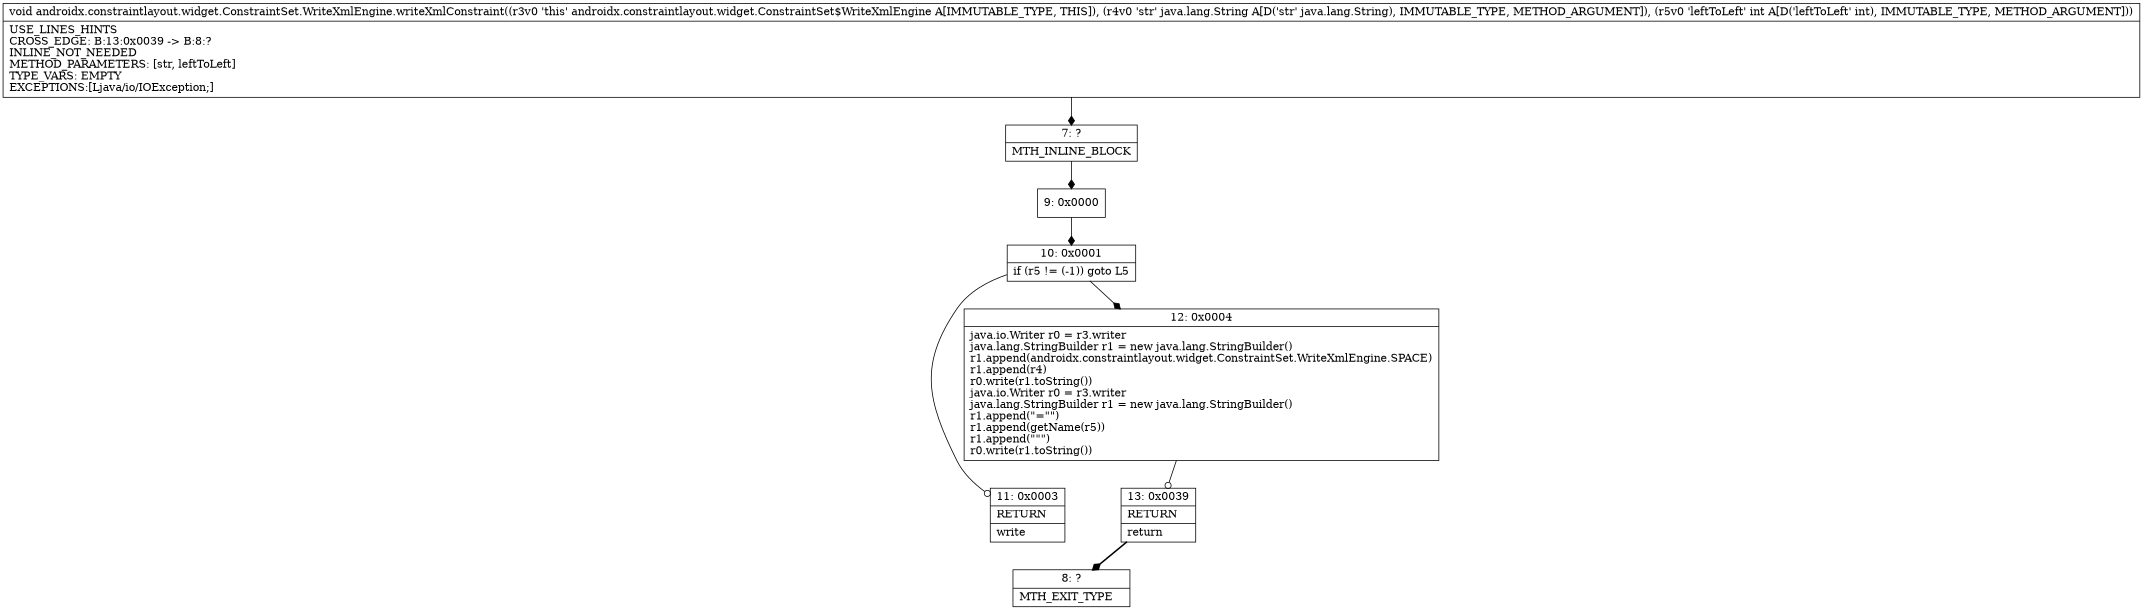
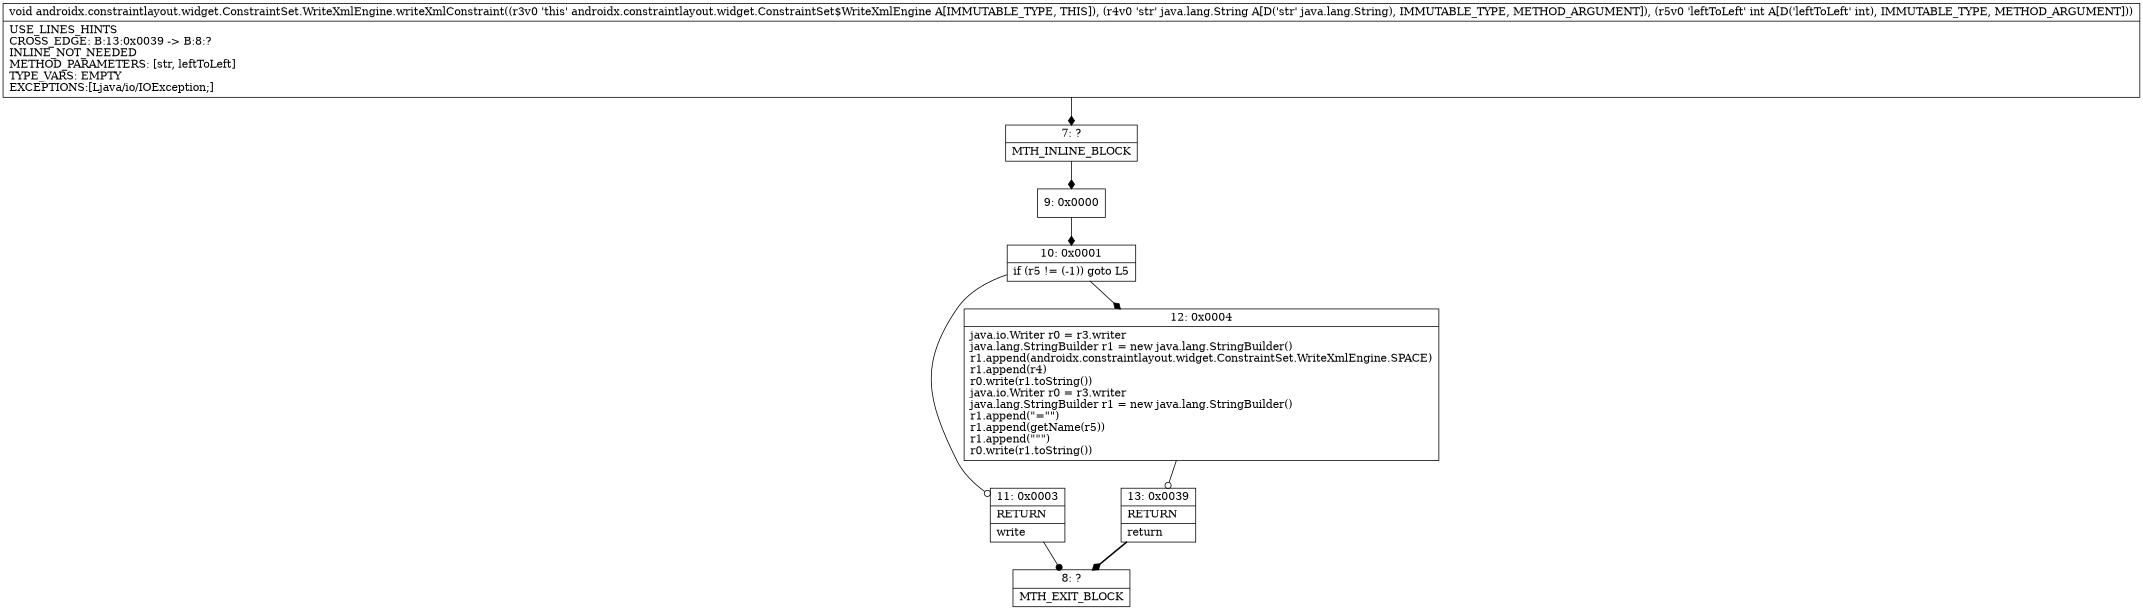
none -> (1050, 553)
(1066, 597) -> (1071, 597)
